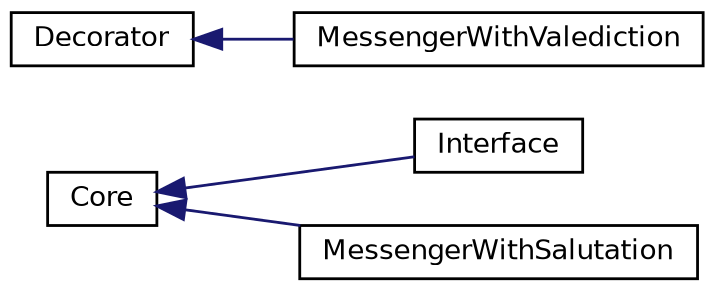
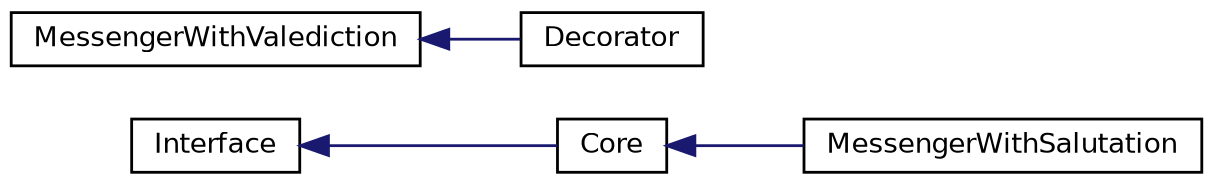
(258, 39) -> (485, 39)
(300, 172) -> (443, 146)
